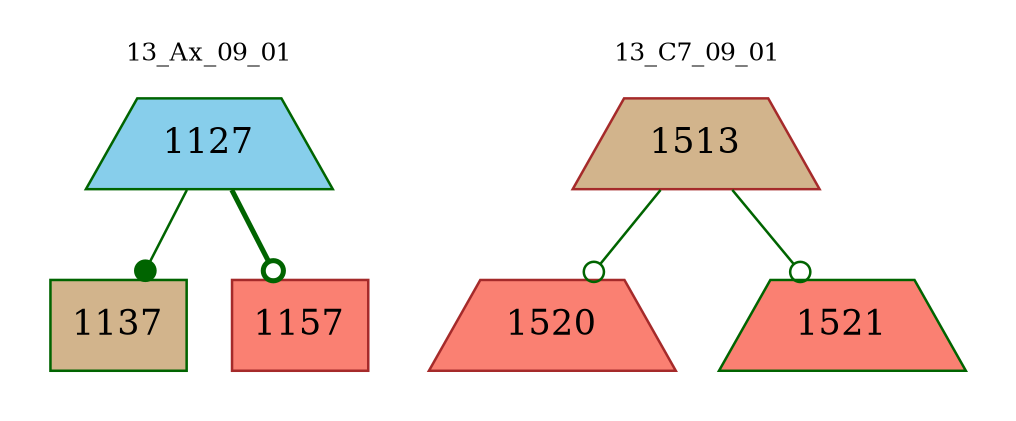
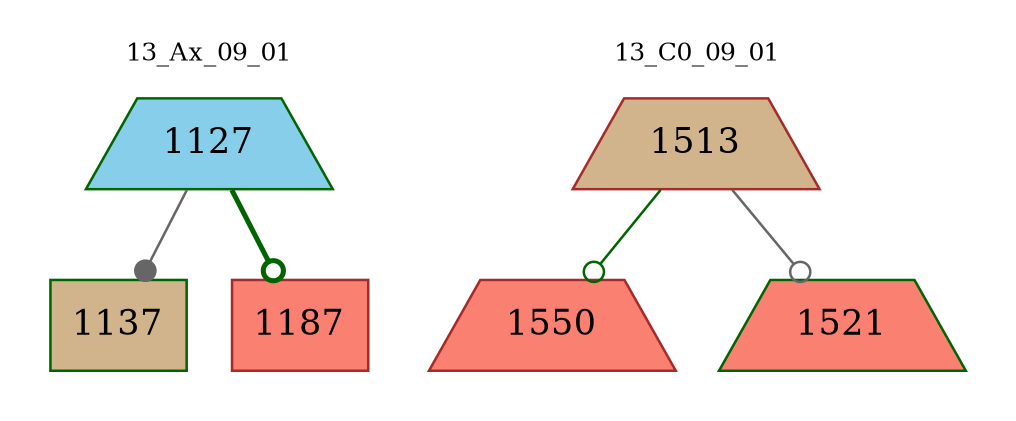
(697, 54) -> (697, 54)
(168, 226) -> (168, 226)
(763, 227) -> (763, 227)
(300, 325) -> (300, 325)
(552, 325) -> (552, 325)
